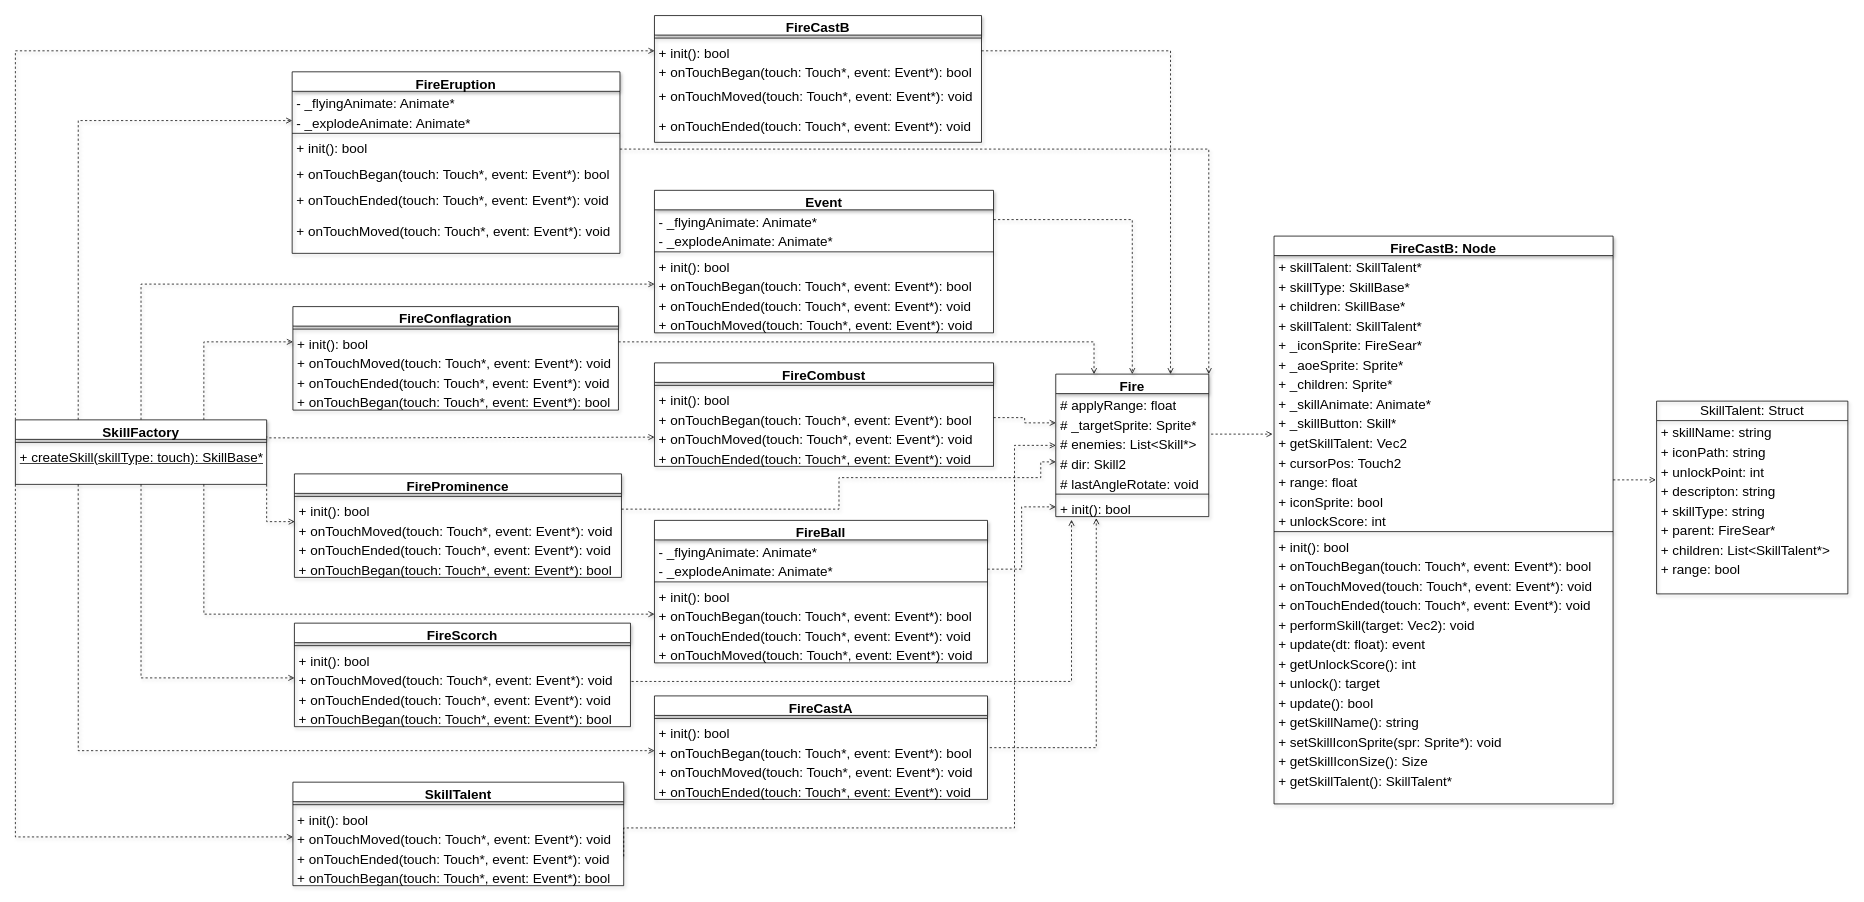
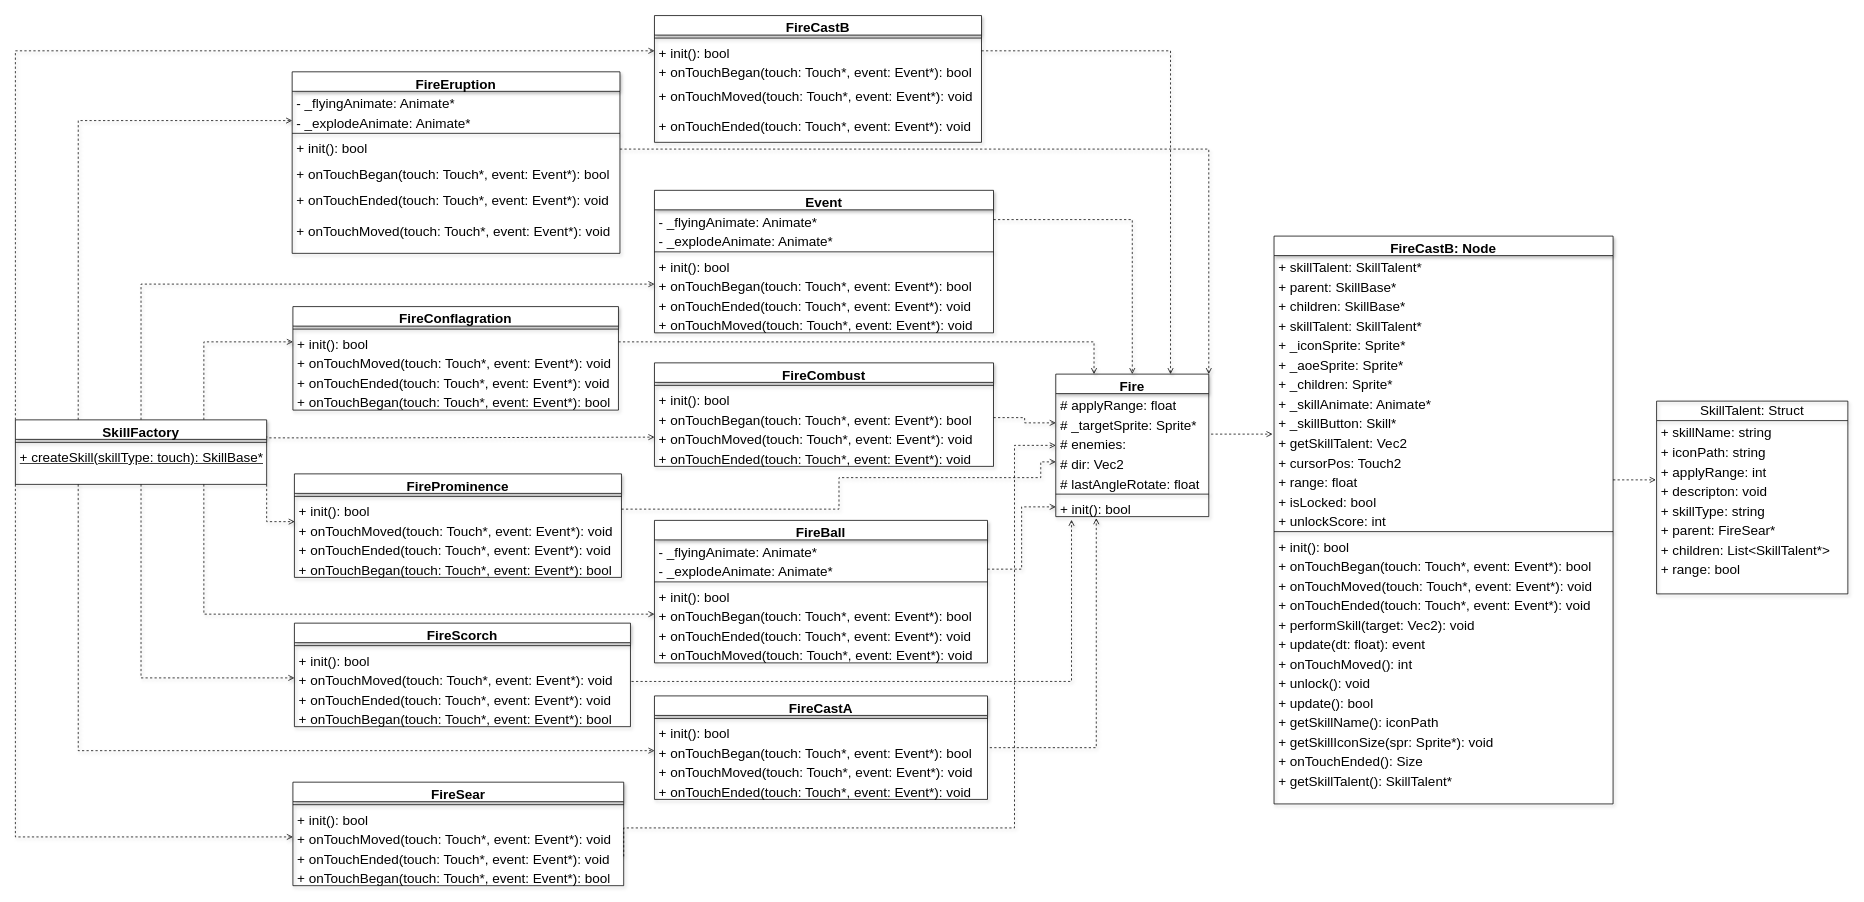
(1350, 288) -> (1343, 288)
(1359, 347) -> (1351, 347)
(1133, 454) -> (1133, 454)
(1097, 465) -> (1095, 465)
(1718, 473) -> (1716, 473)
(1728, 492) -> (1720, 492)
(1133, 493) -> (1133, 493)
(1336, 503) -> (1330, 503)
(1357, 665) -> (1351, 665)
(1339, 684) -> (1330, 684)
(1357, 723) -> (1364, 723)
(1410, 743) -> (1403, 743)
(1363, 762) -> (1355, 762)
(458, 795) -> (458, 795)
